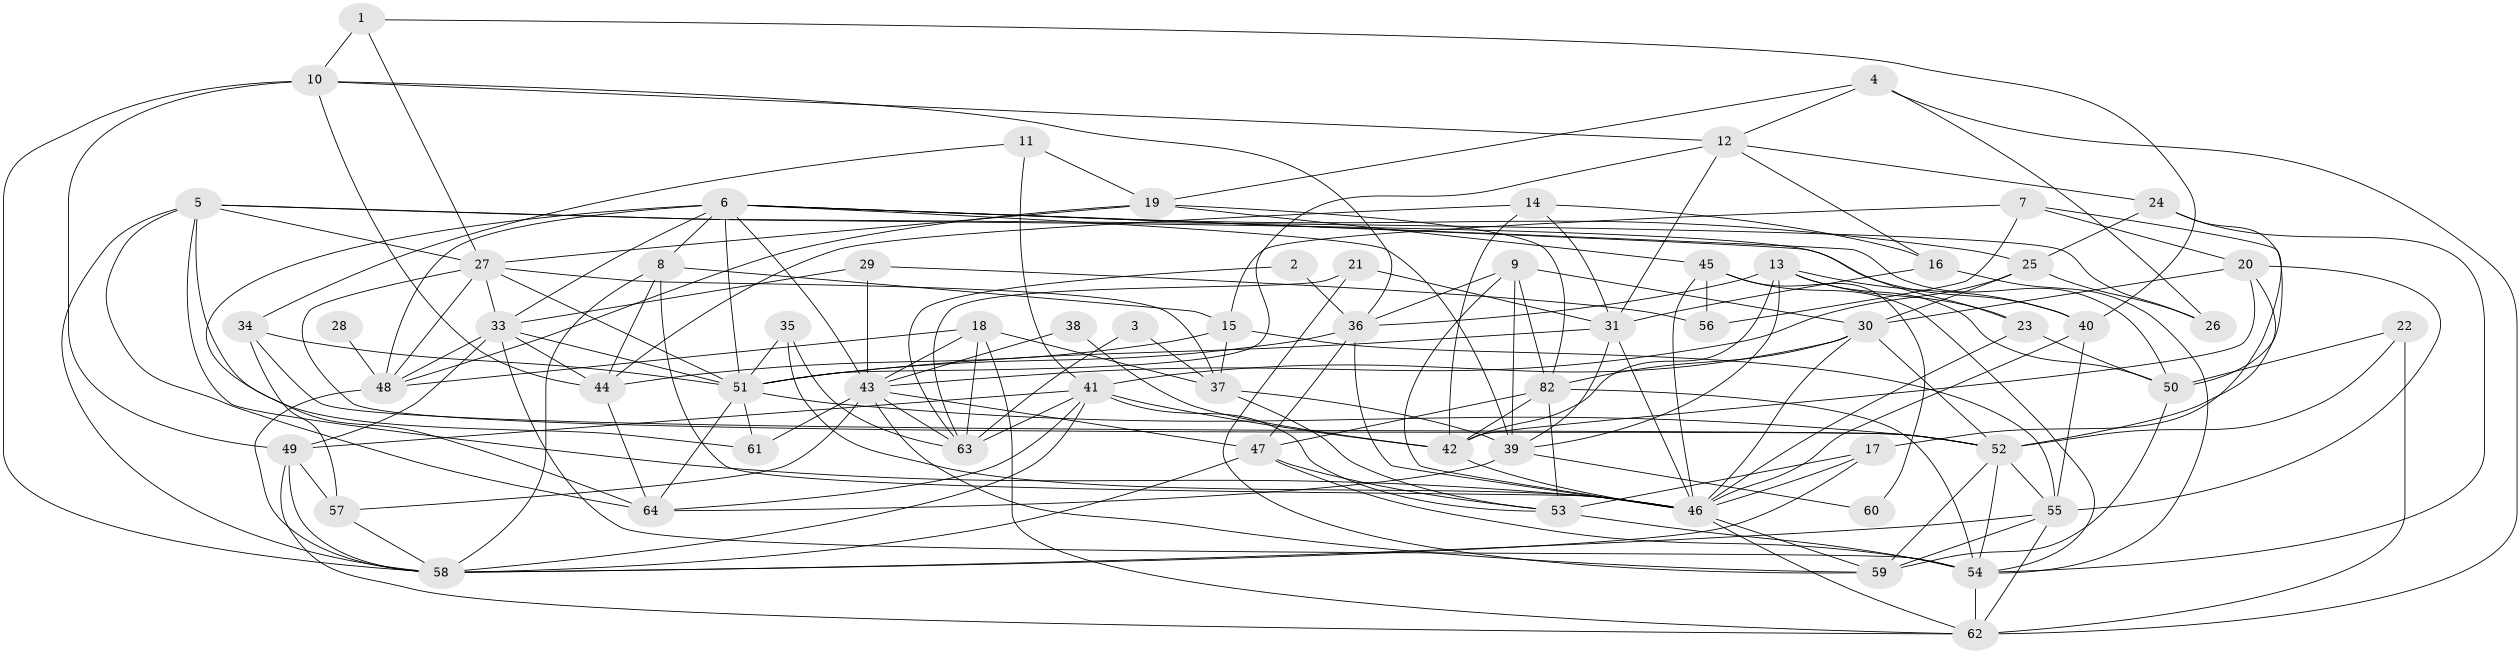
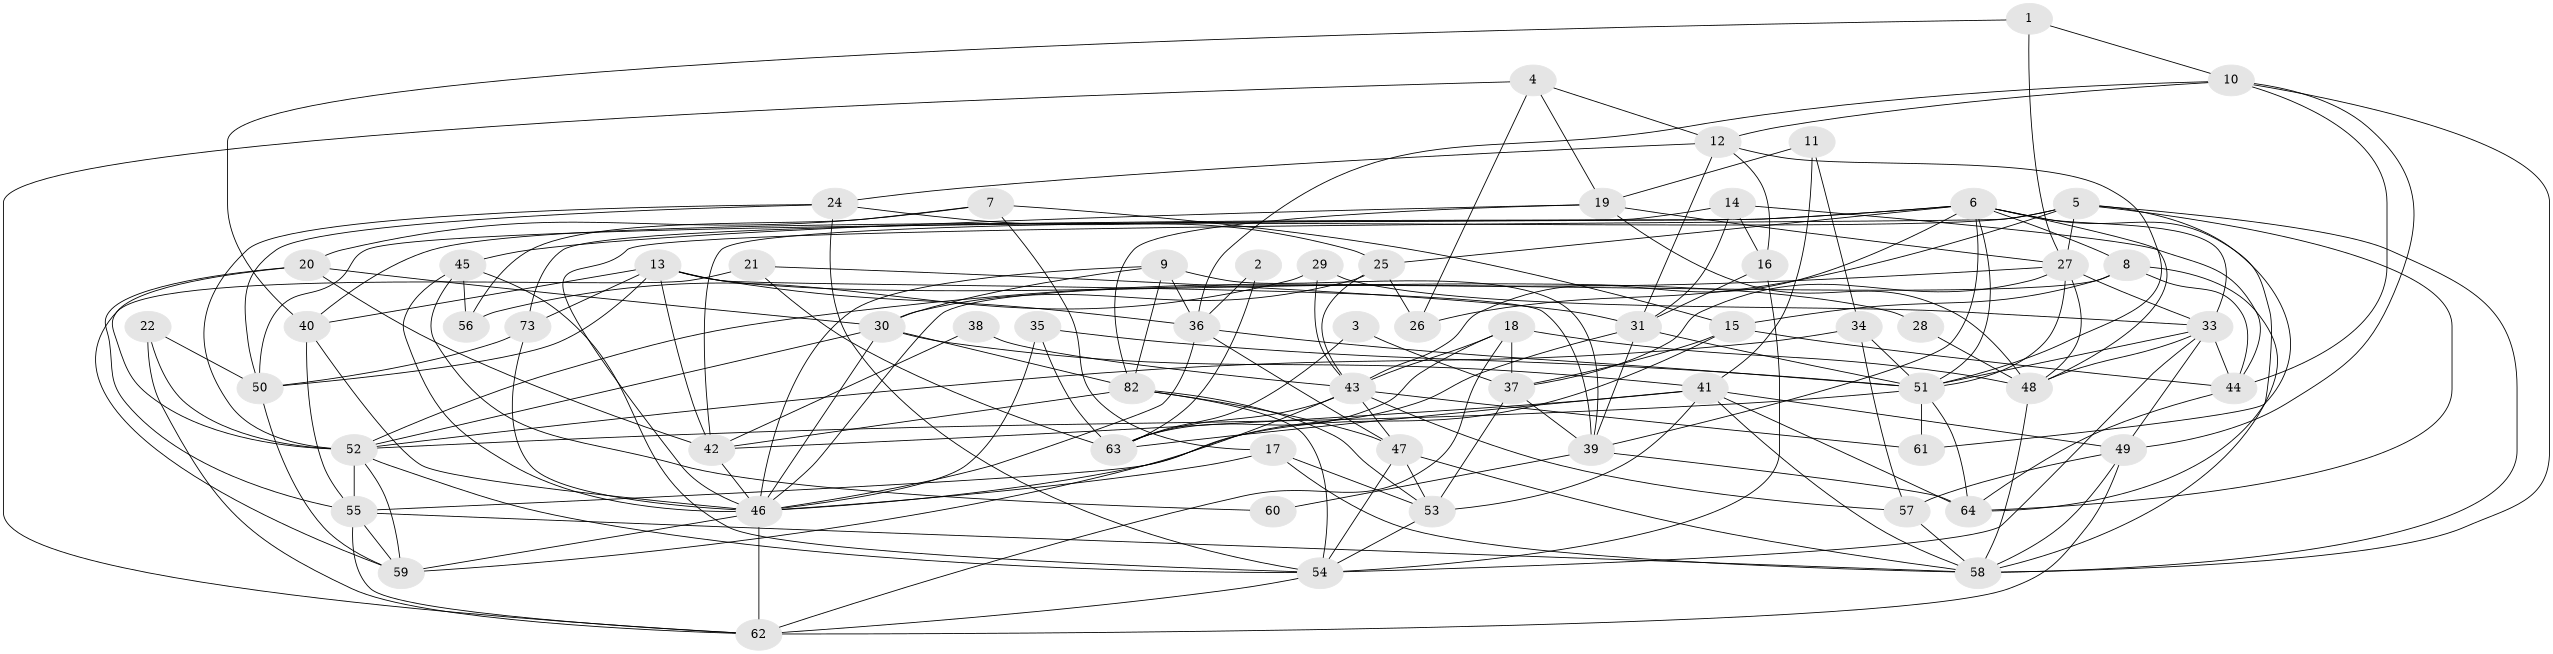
none -> (384, 222)
none -> (1292, 286)
(2025, 327) -> (528, 327)
